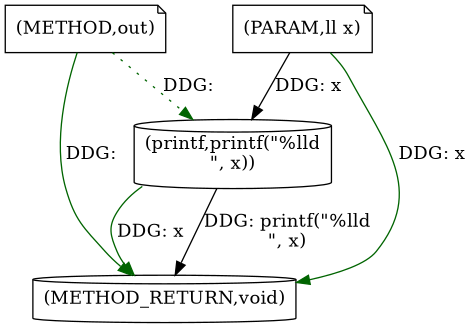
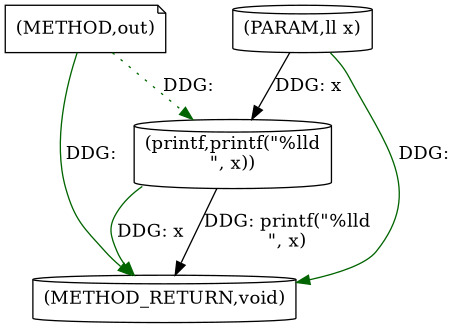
(303, 29) -> (303, 29)
(433, 154) -> (427, 154)
